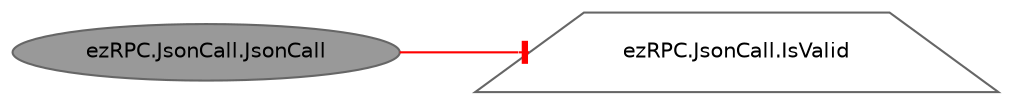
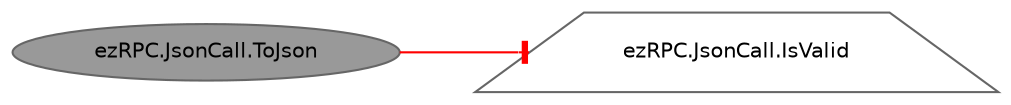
(206, 52) -> (206, 52)
